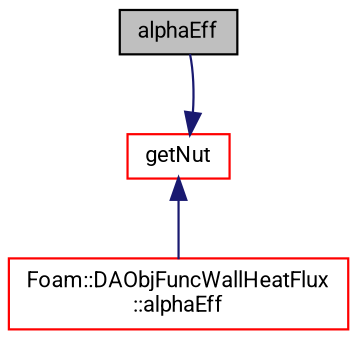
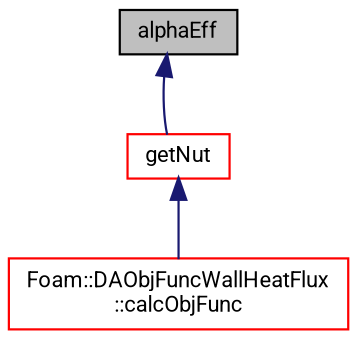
(193, 83) -> (164, 106)
(179, 294) -> (179, 294)
